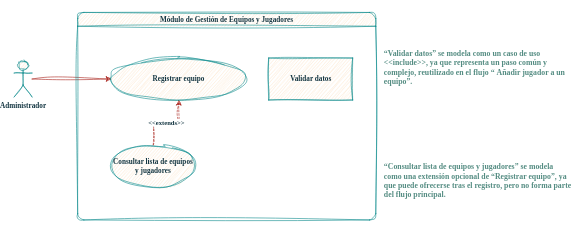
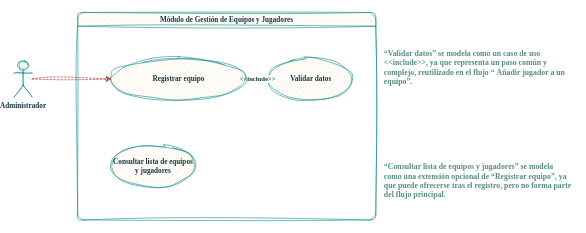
(69, 79) -> (69, 79)
none -> (257, 79)
(311, 79) -> (311, 79)
(165, 122) -> none
